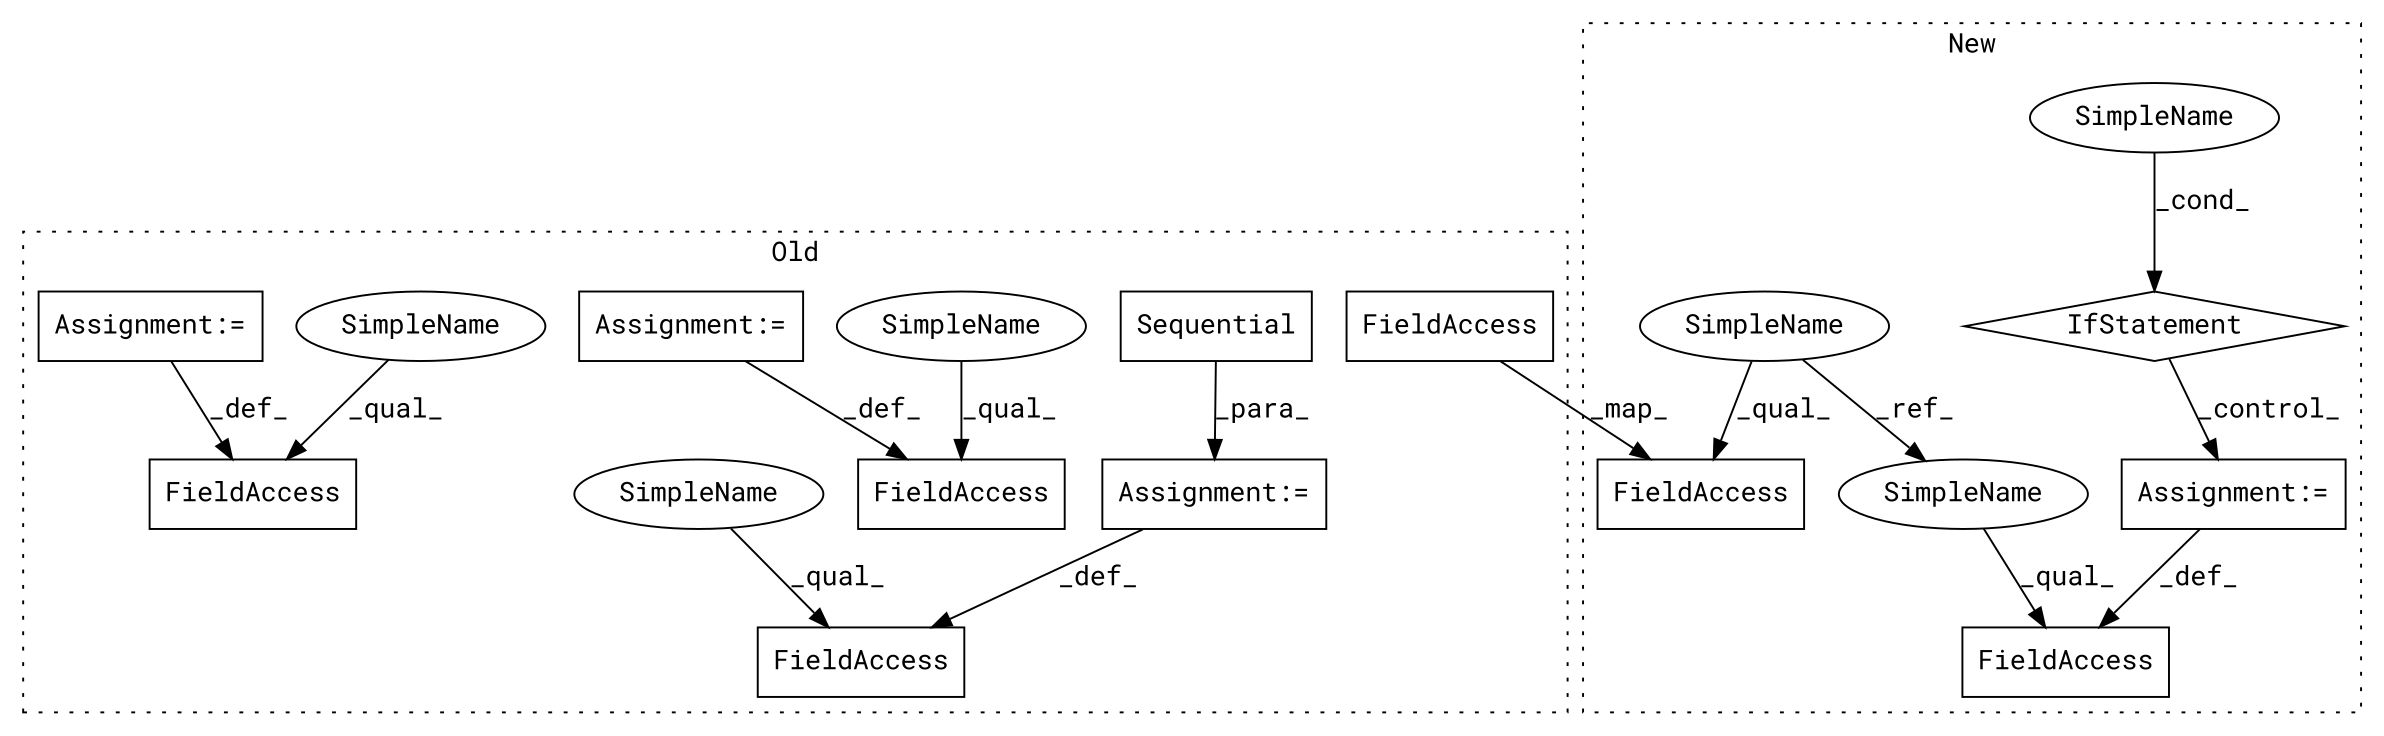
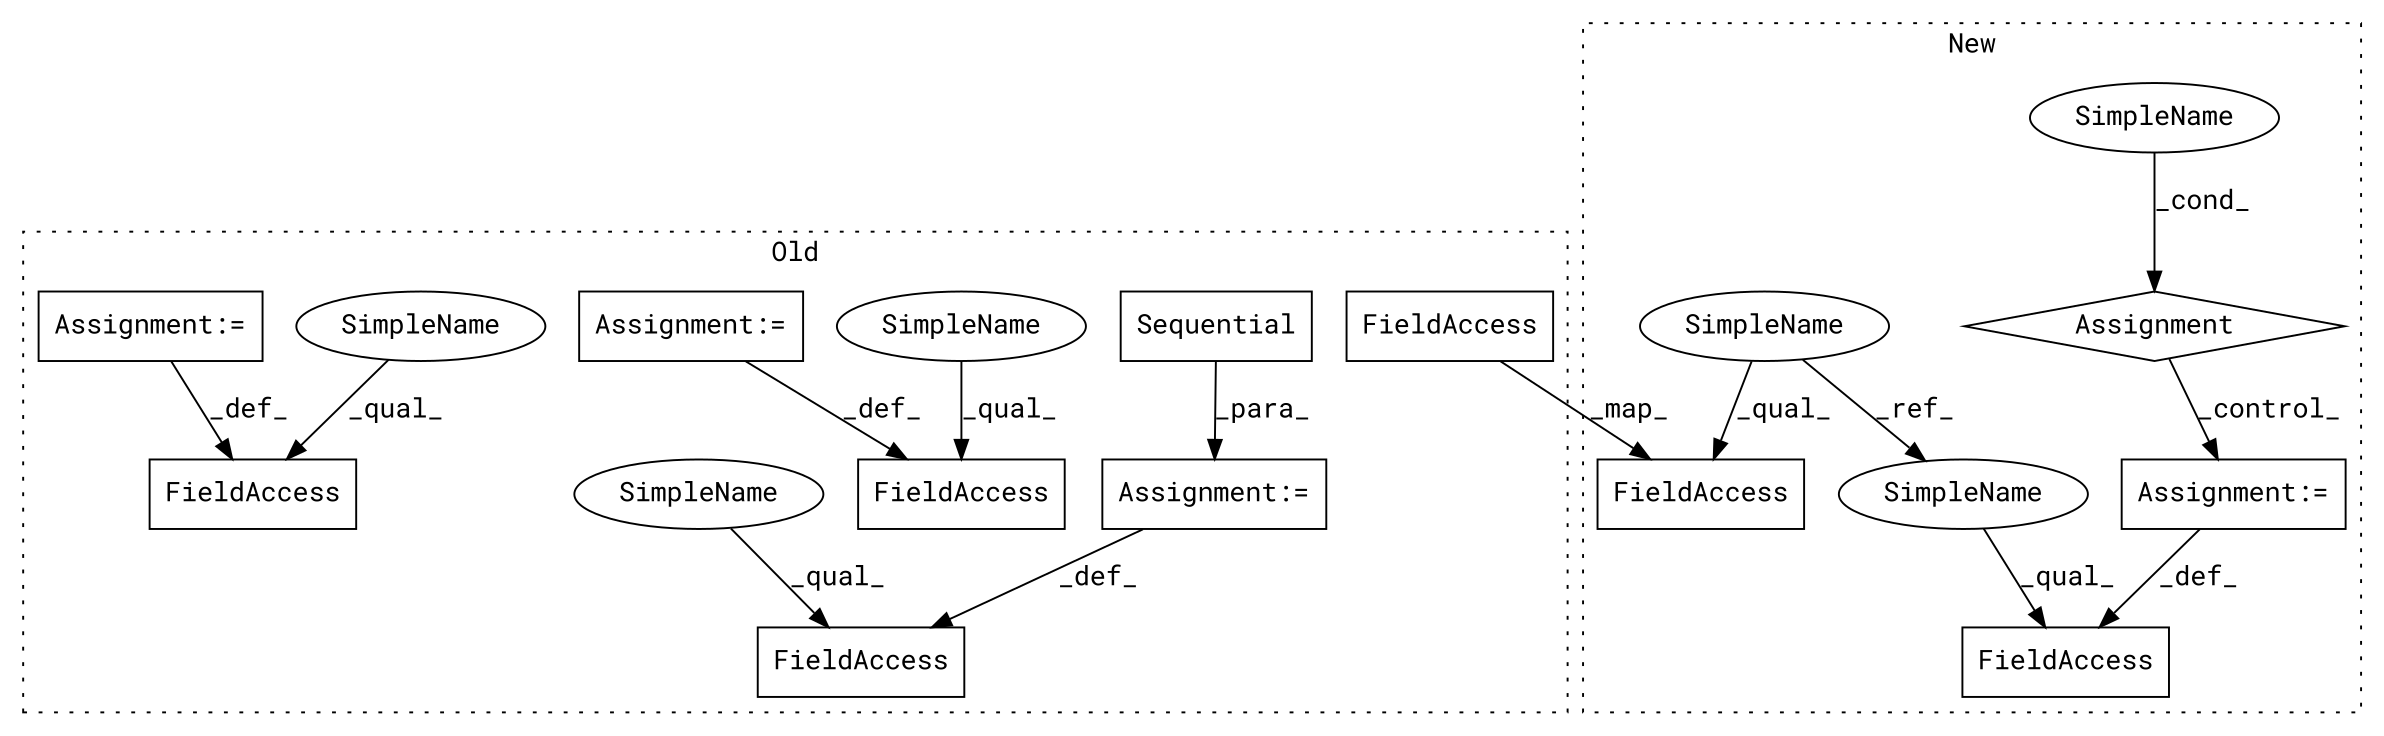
(2154, 326) -> (2154, 326)
